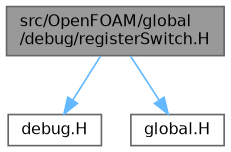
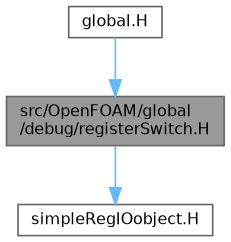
(145, 78) -> (115, 59)
(55, 130) -> (115, 220)
